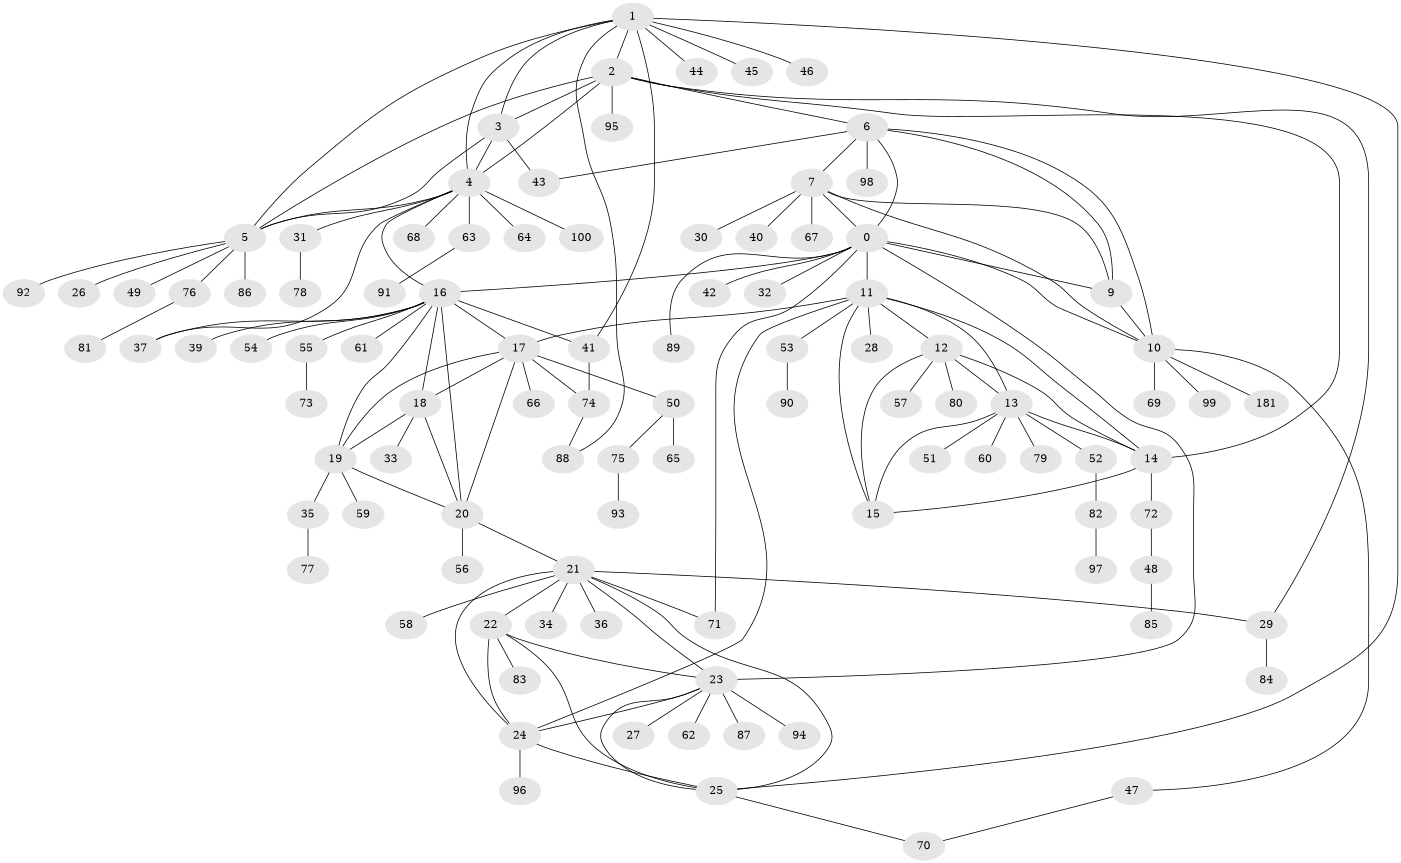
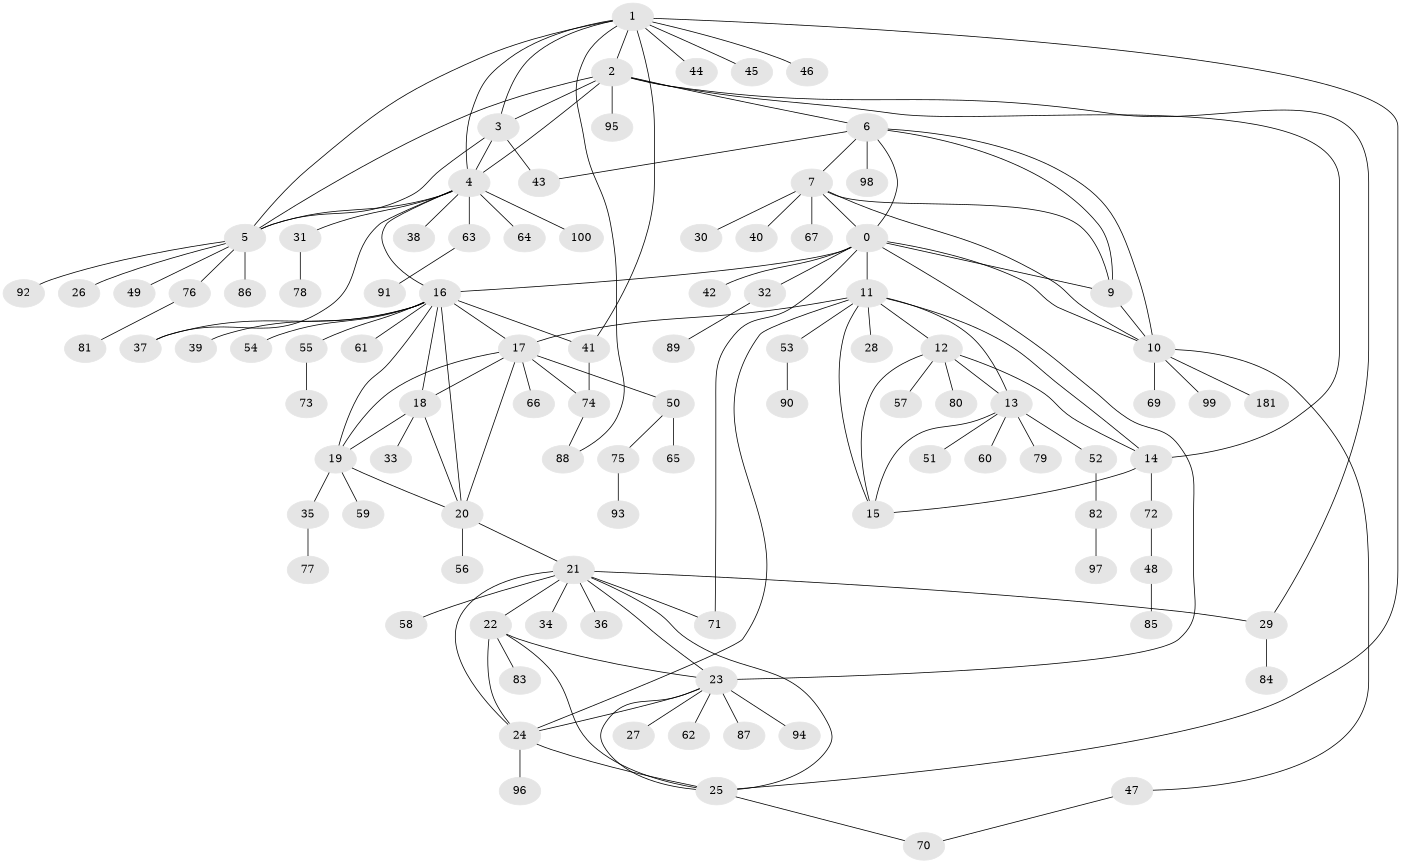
(414, 238) -> (414, 238)
(735, 254) -> (719, 321)
(1082, 431) -> none
